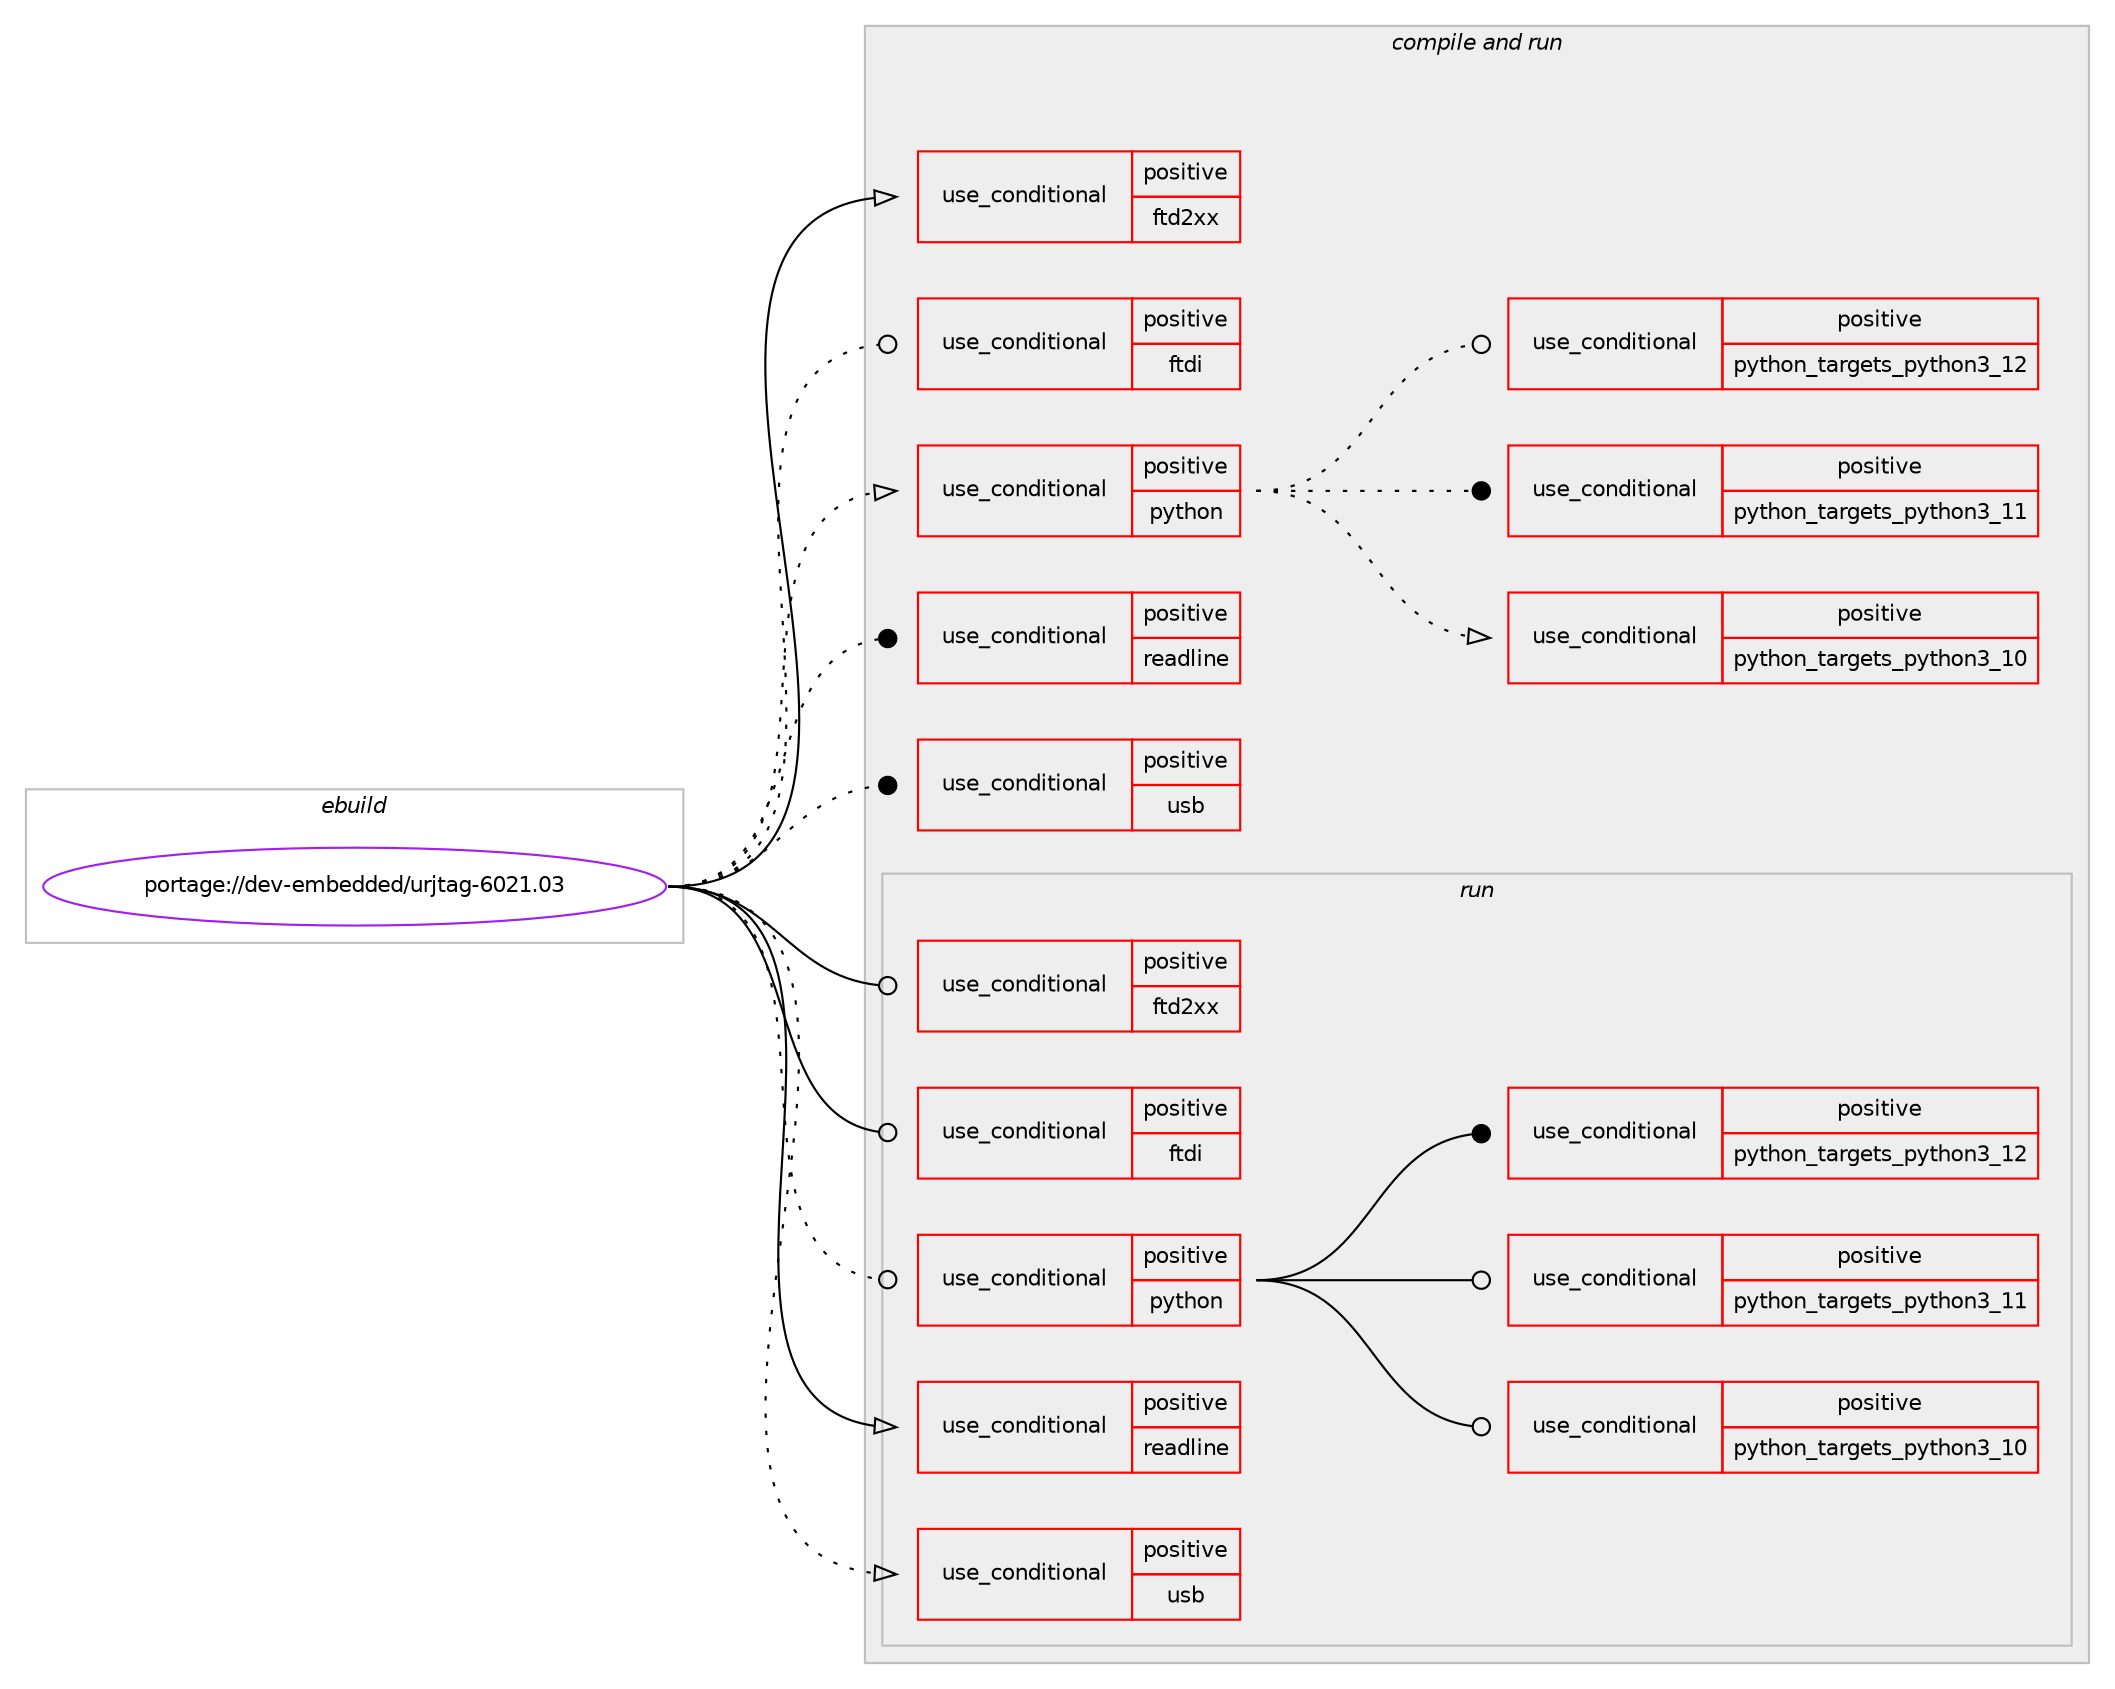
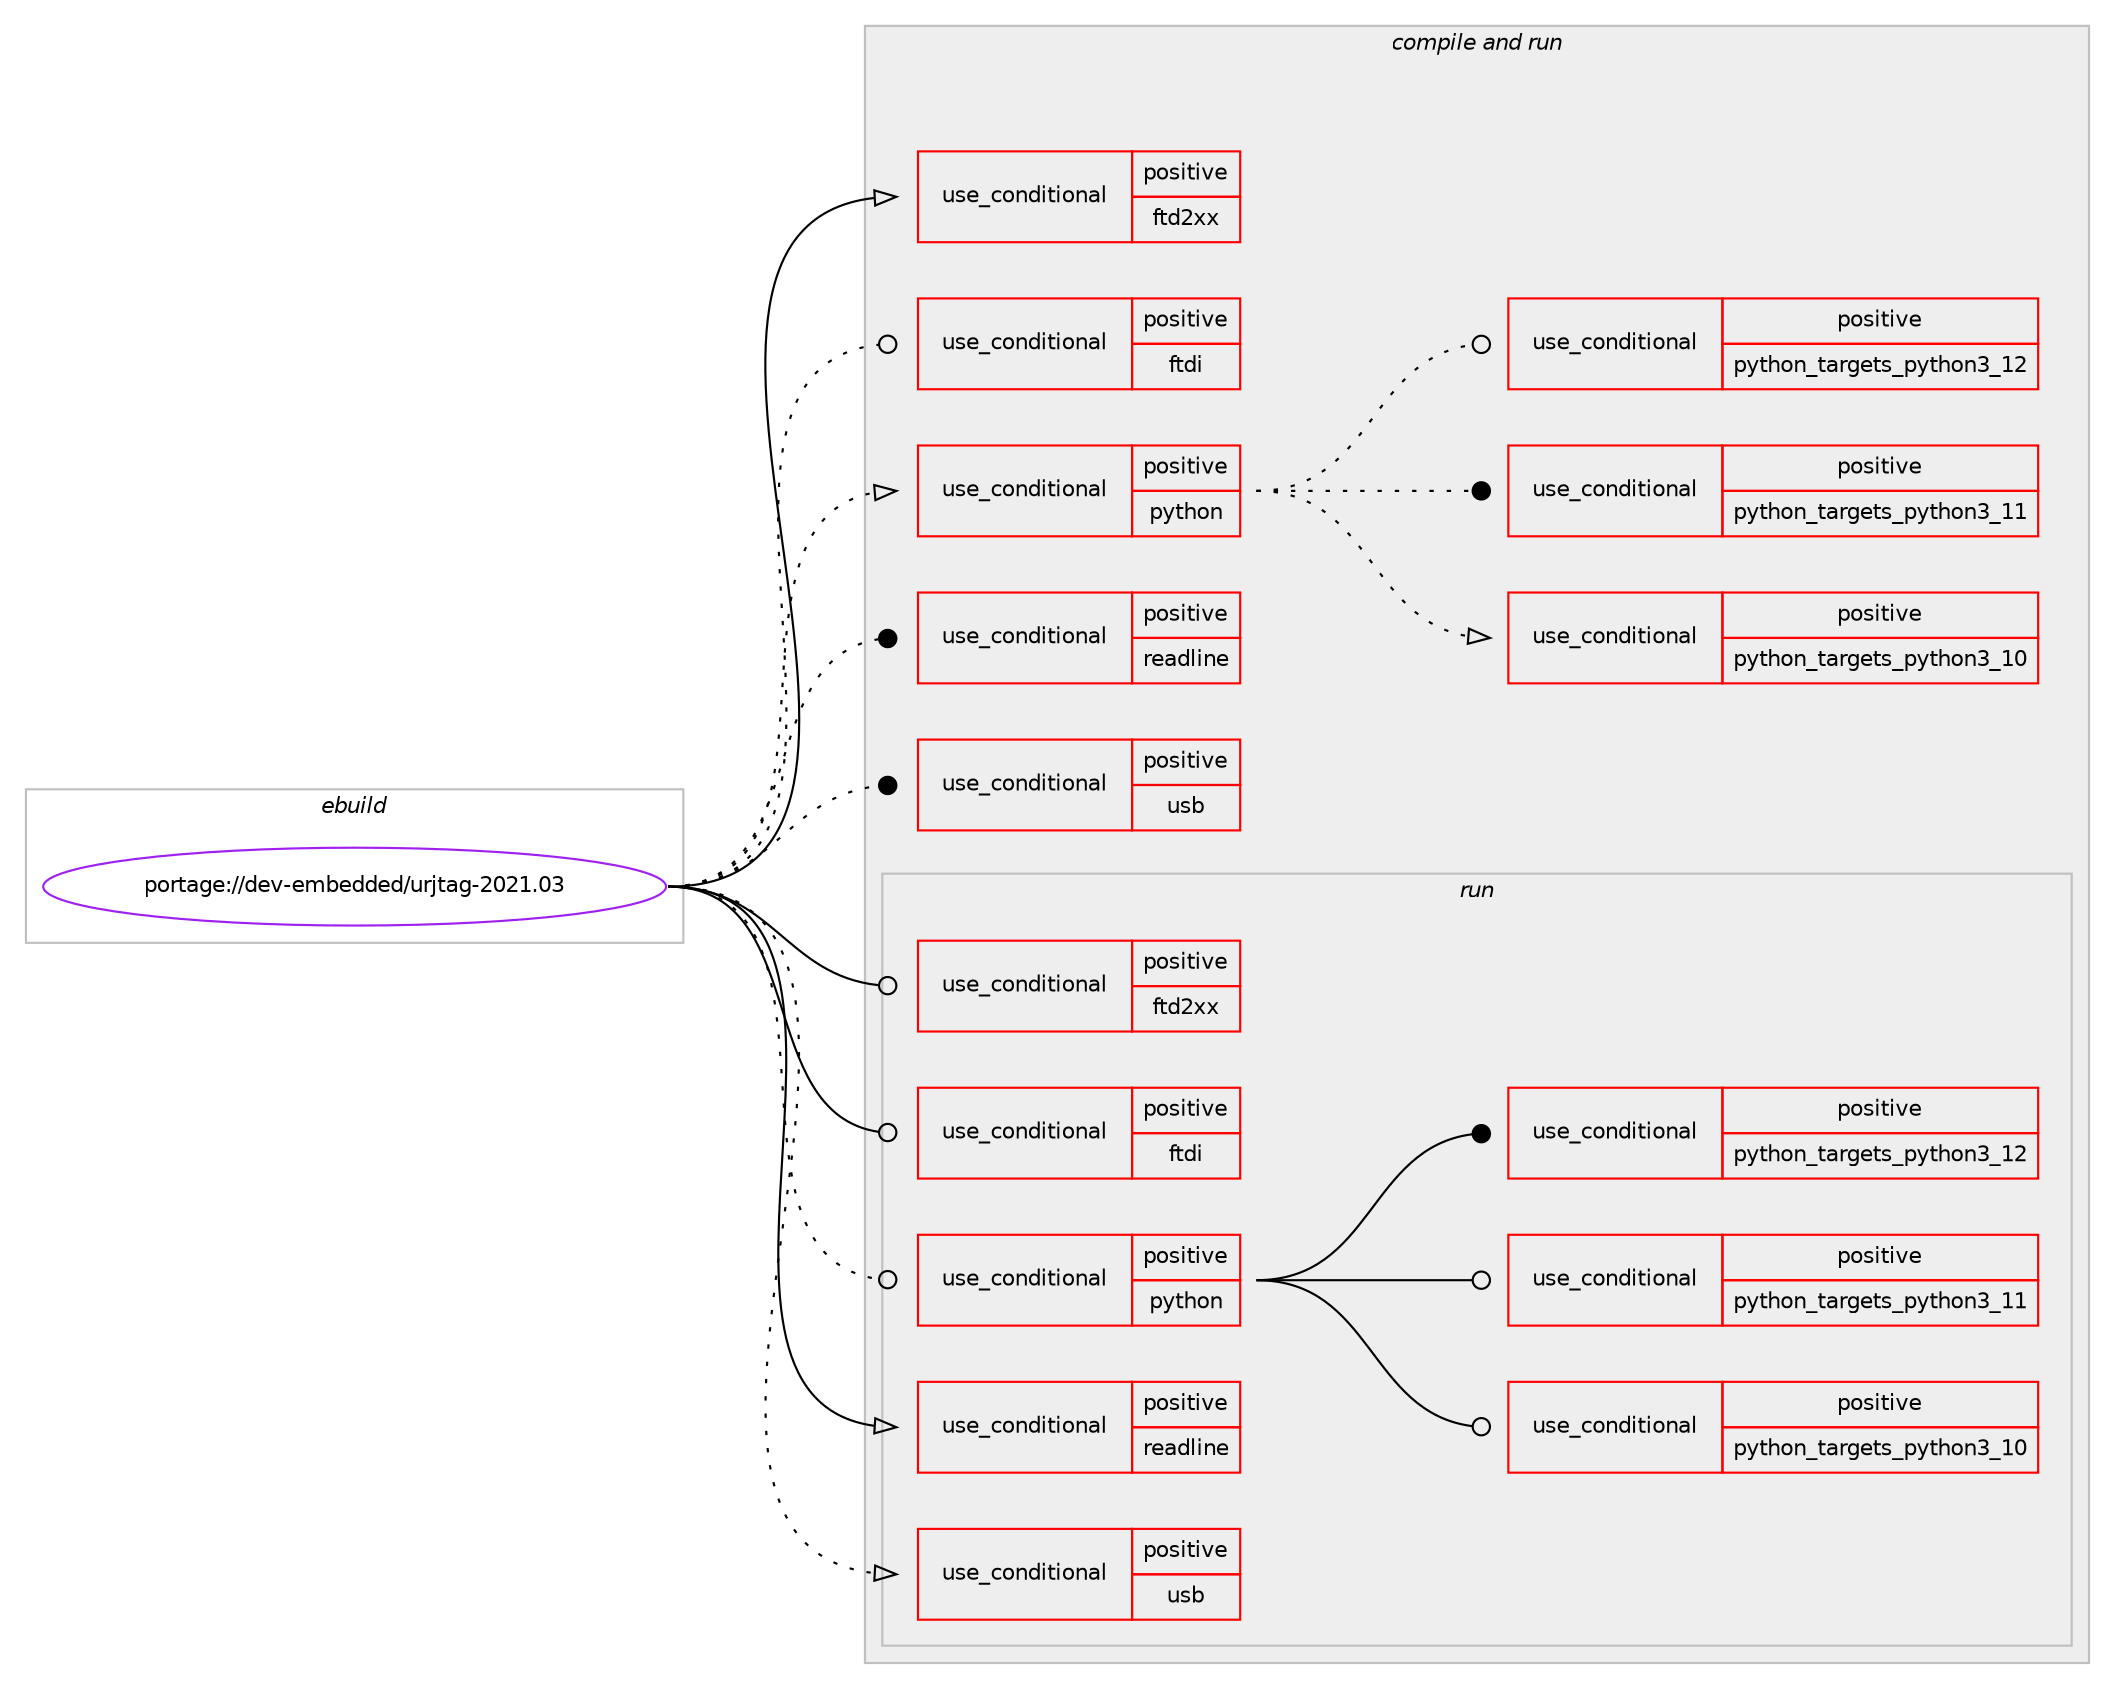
(355, 887) -> (355, 887)
